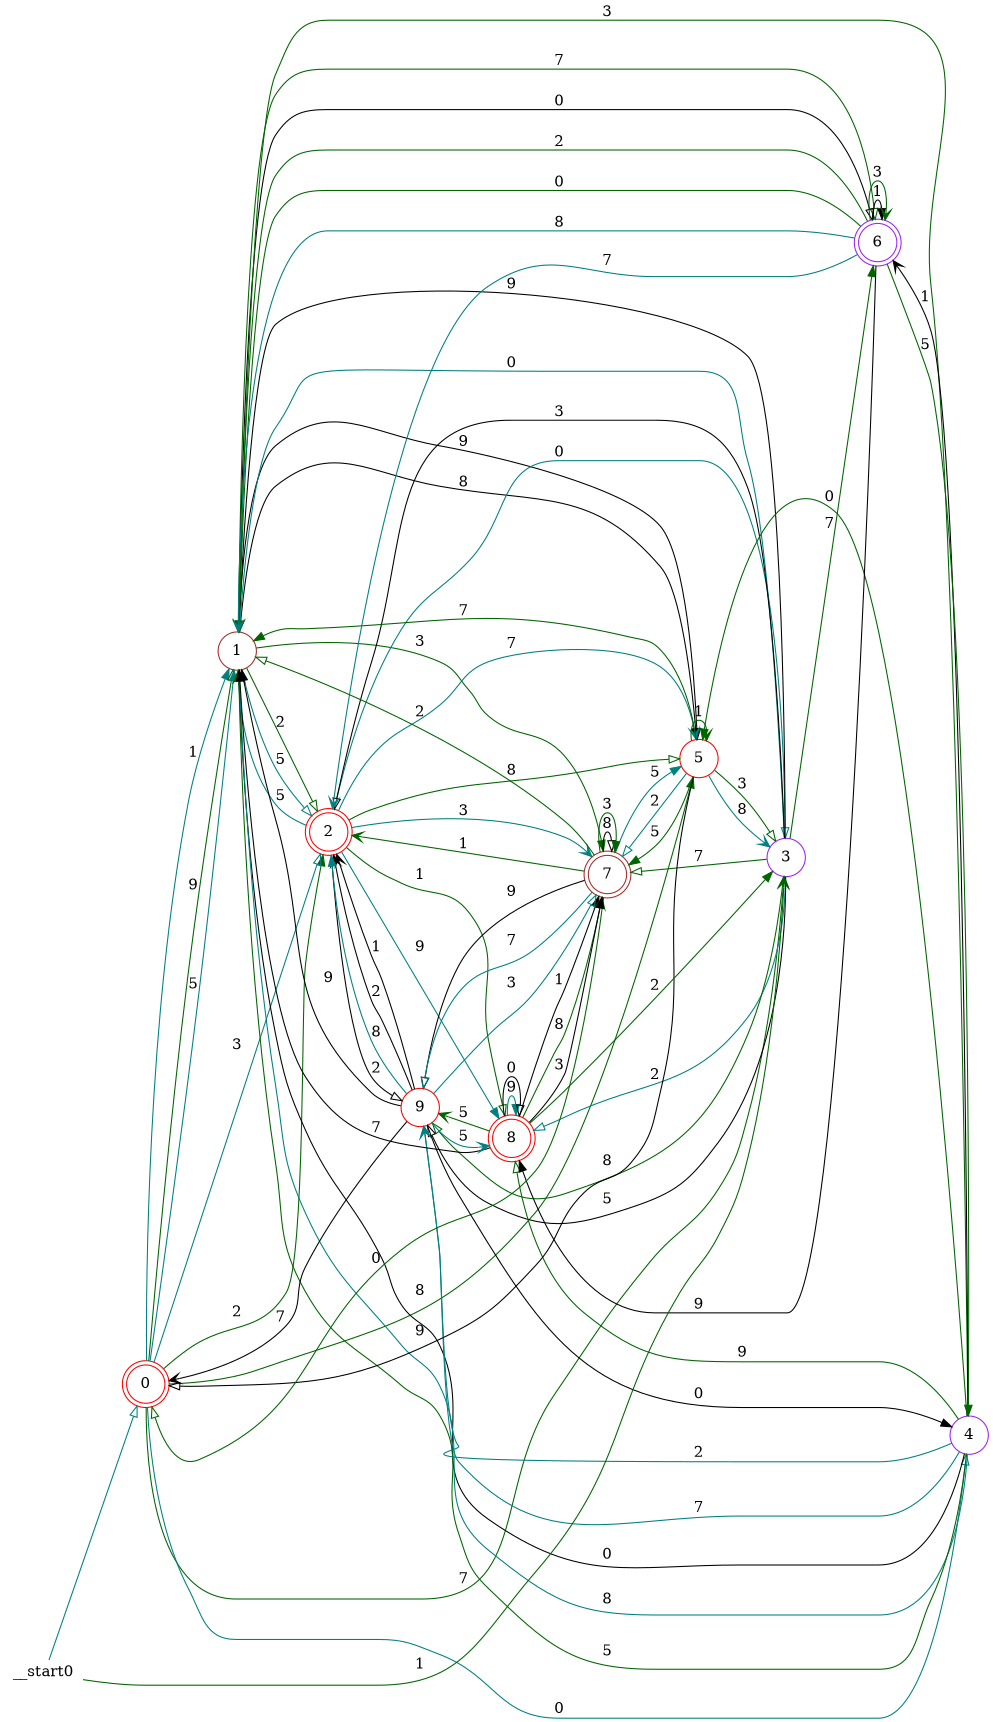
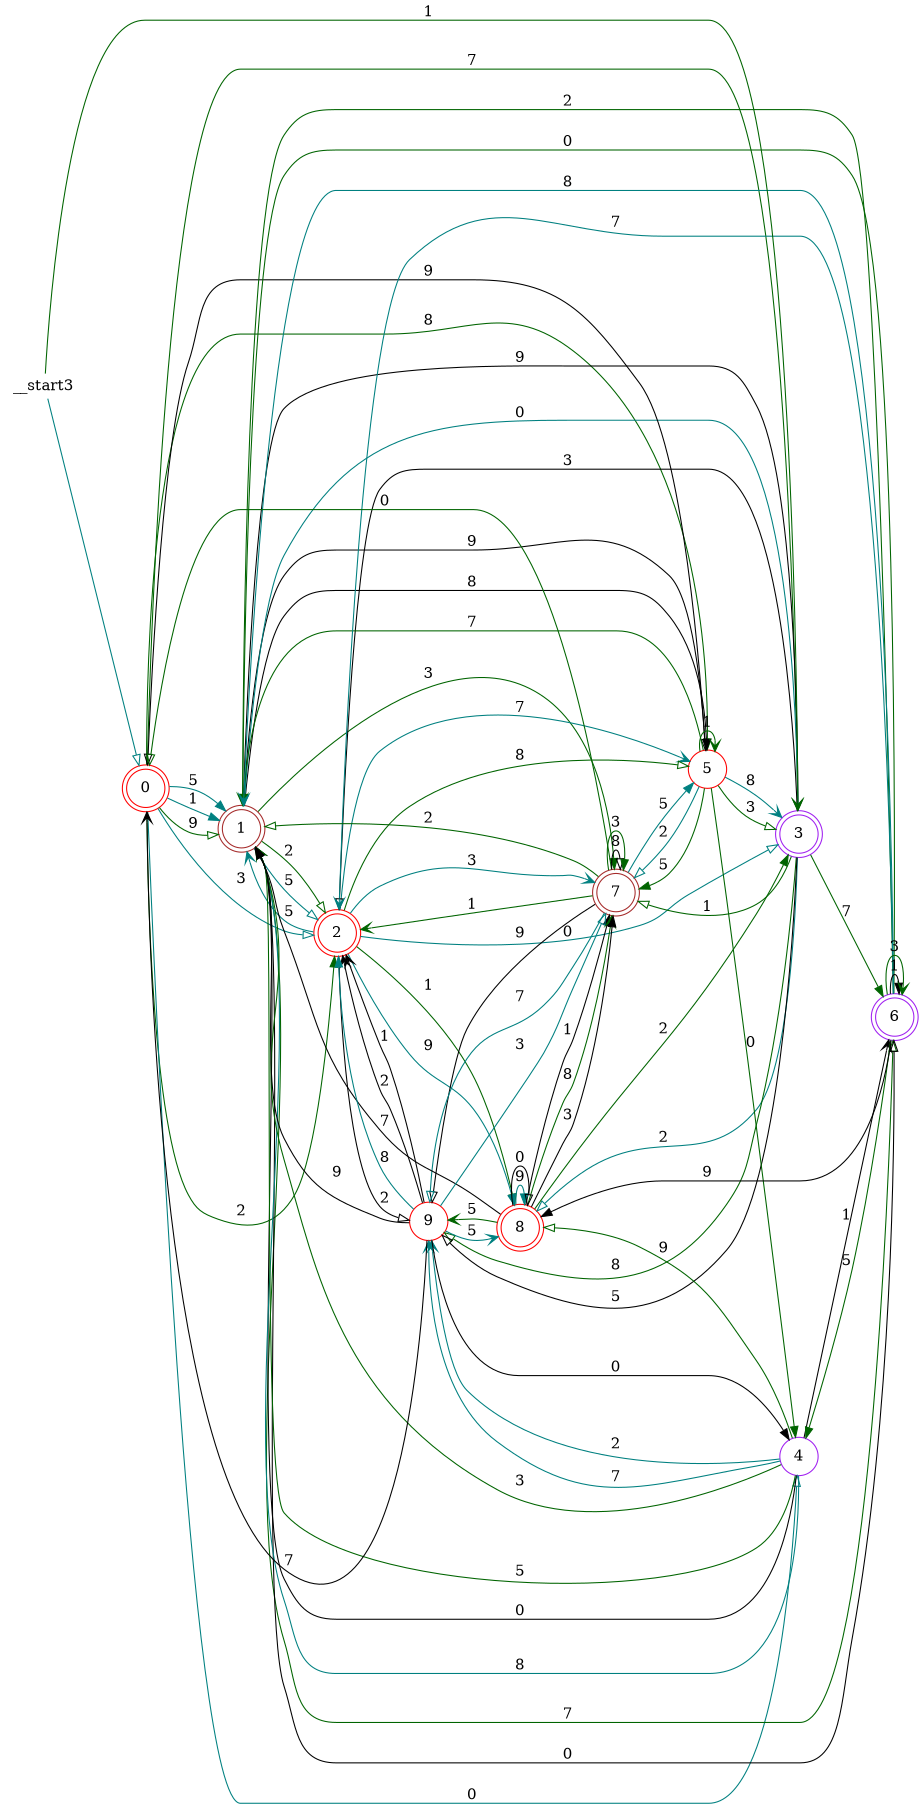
(237, 651) -> (242, 829)
(909, 812) -> (752, 1091)
(699, 857) -> (707, 907)
(786, 857) -> (799, 834)
(44, 1672) -> (44, 386)
